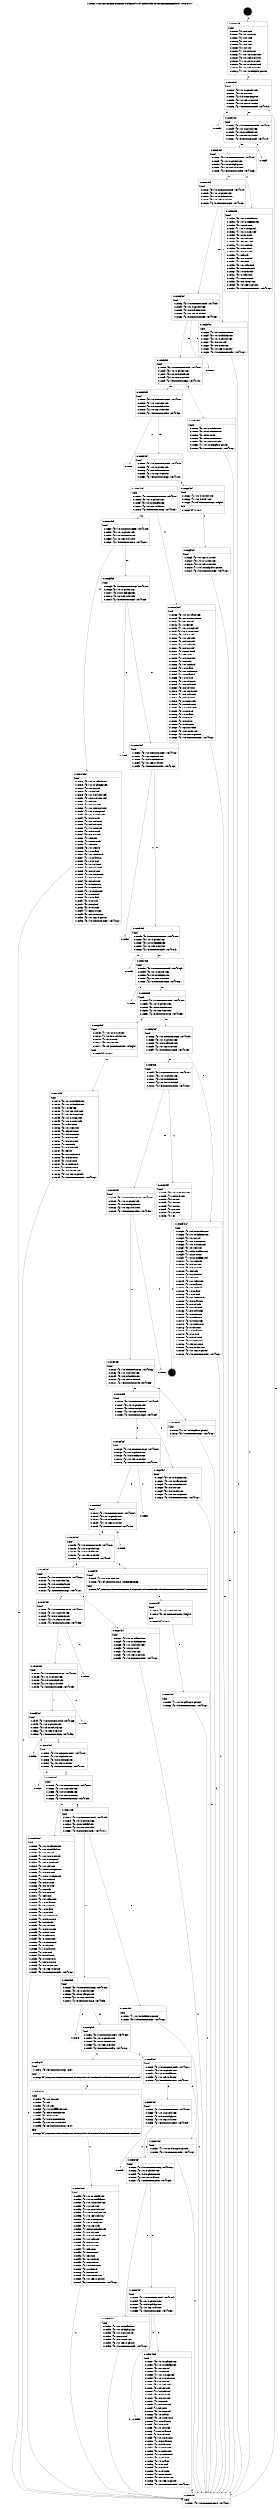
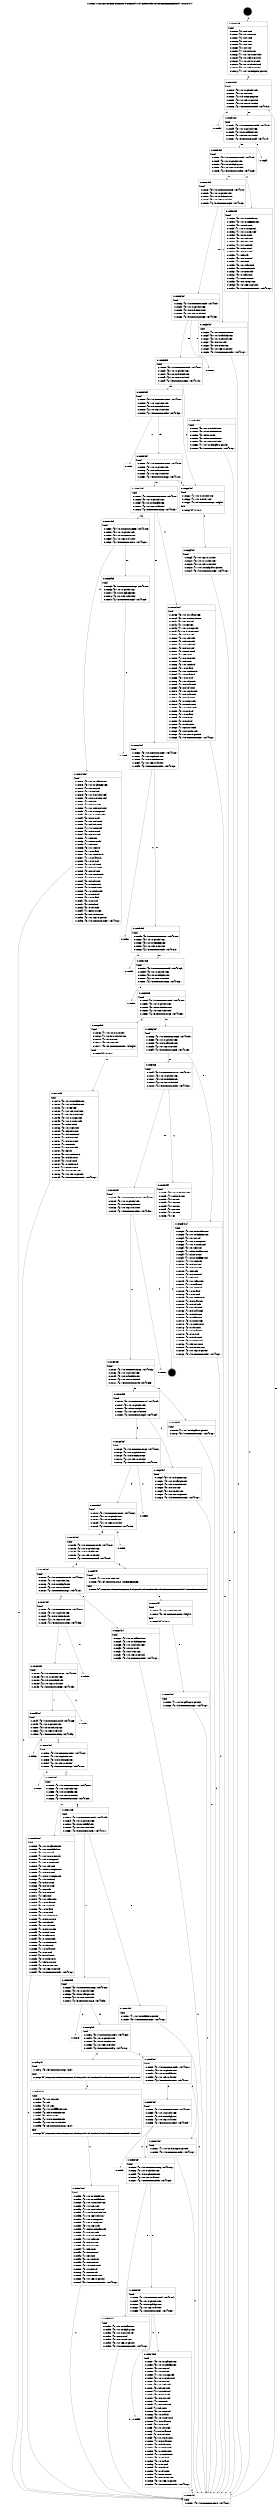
(195, 401) -> (183, 435)
none -> (155, 483)
(138, 672) -> (154, 627)
(161, 987) -> none
